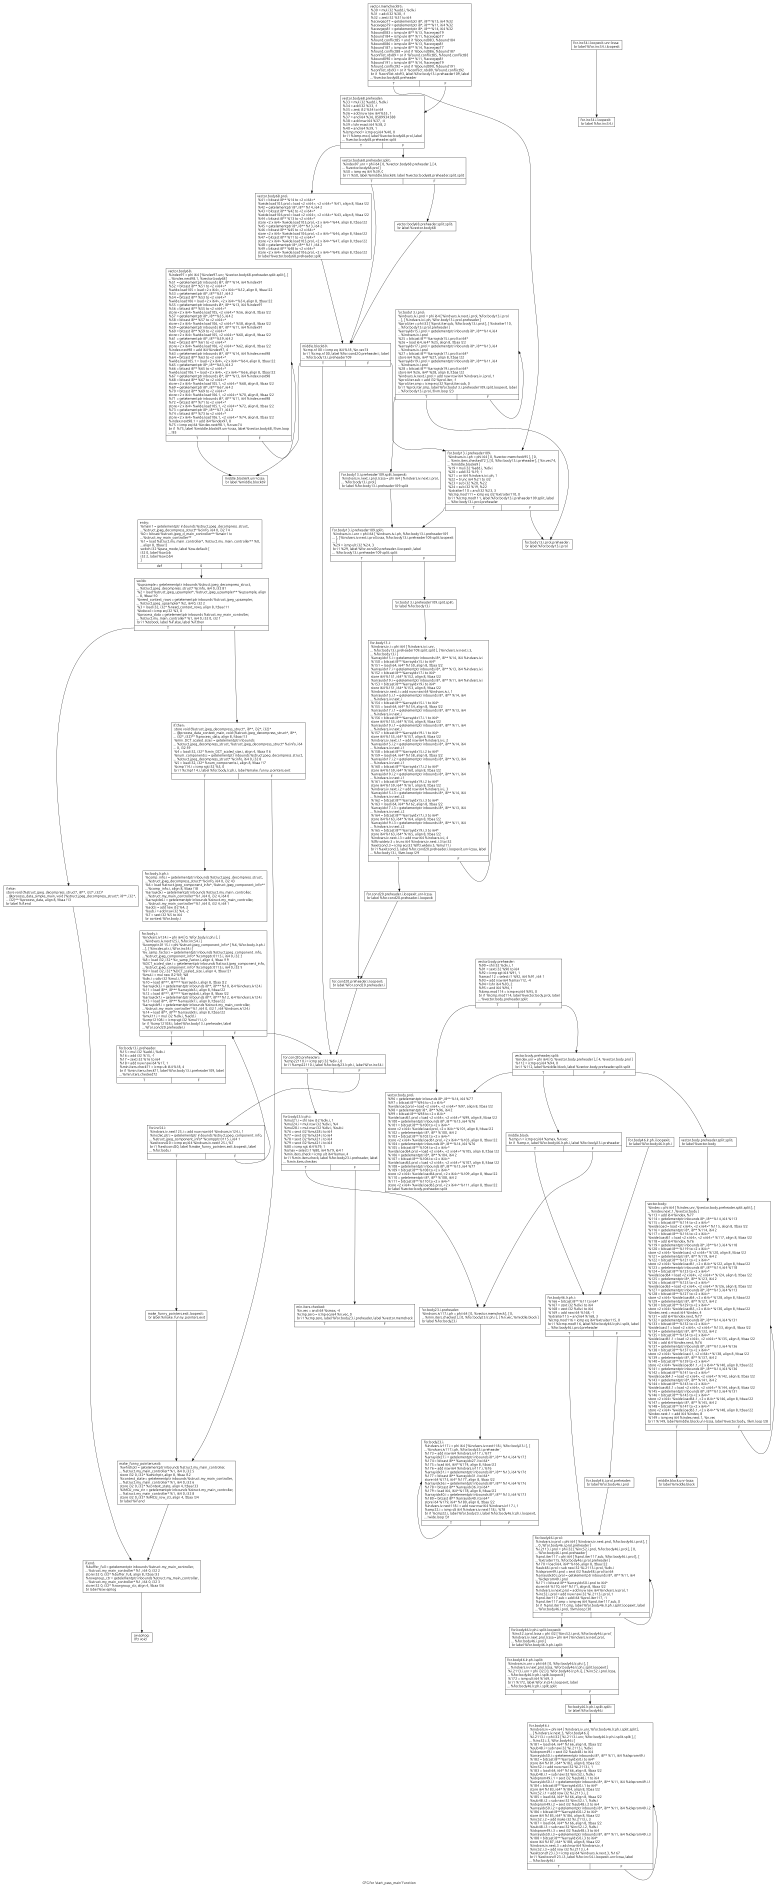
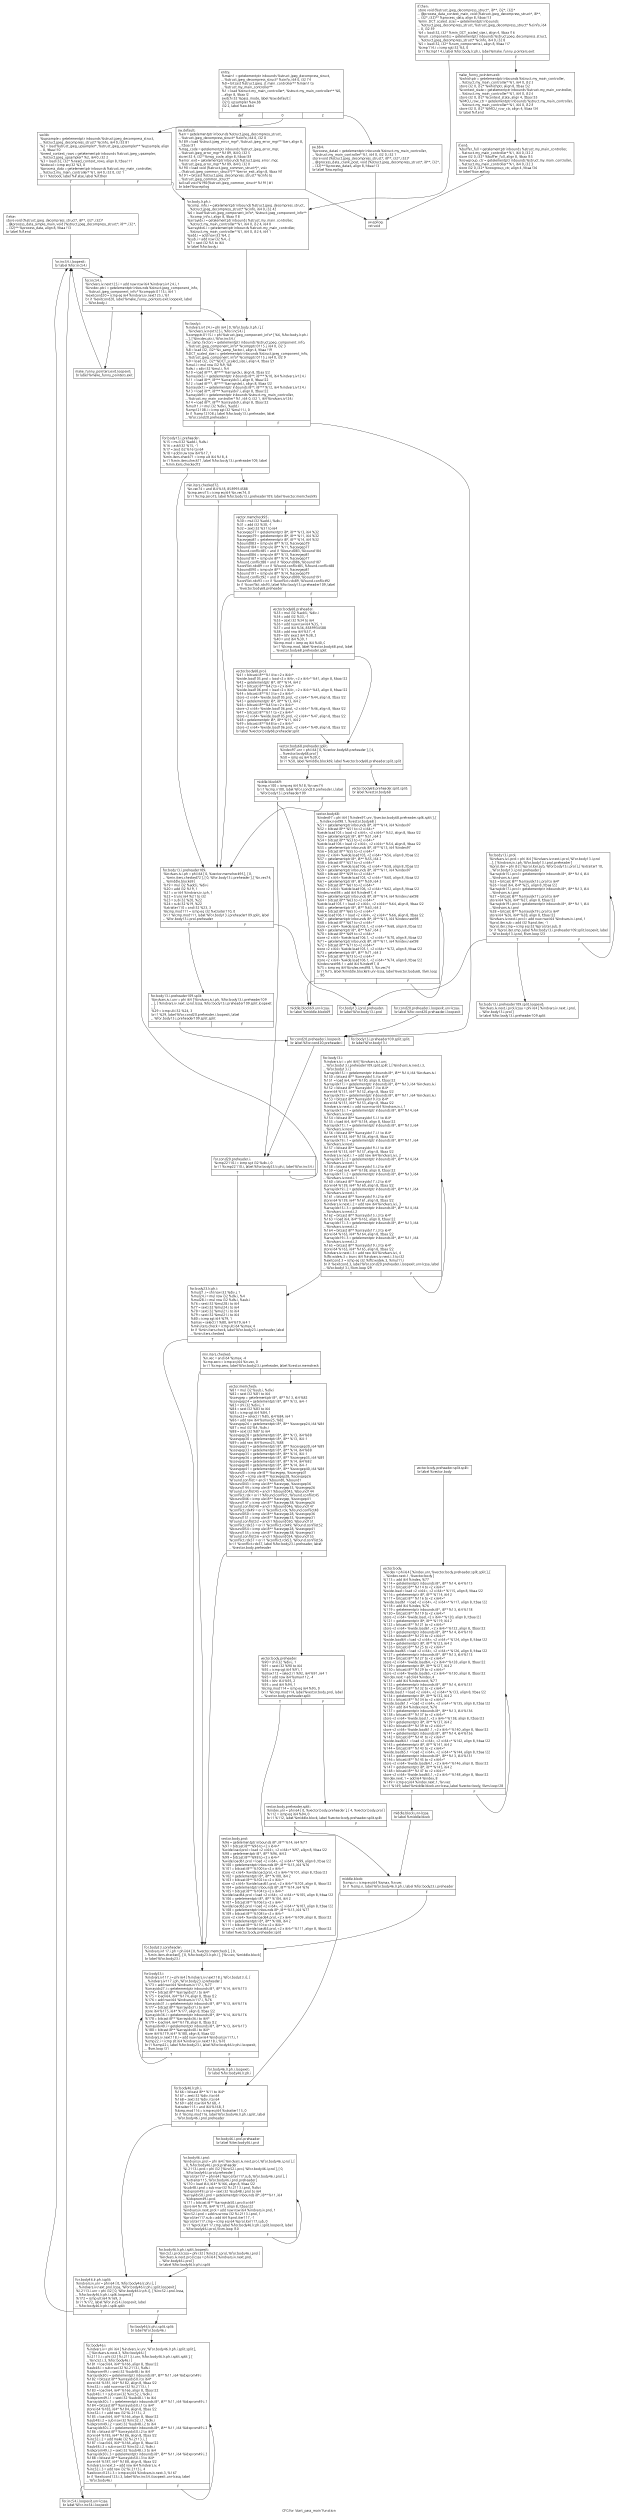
none -> (241, 159)
none -> (376, 159)
none -> (91, 272)
(383, 284) -> (380, 802)
(332, 300) -> (324, 738)
none -> (252, 494)
(391, 507) -> none
(155, 553) -> (241, 102)
(424, 579) -> none
none -> (177, 670)
(236, 676) -> (175, 191)
(398, 875) -> (306, 1285)
(163, 919) -> (202, 247)
(295, 1039) -> (470, 729)
(678, 1094) -> none
(90, 1235) -> (71, 245)
none -> (57, 1299)
(674, 1313) -> (409, 1677)
(176, 1389) -> (83, 321)
(572, 1435) -> (123, 2187)
none -> (277, 1470)
(608, 1484) -> (238, 2143)
(437, 1517) -> (157, 2049)
(140, 1639) -> (374, 226)
none -> (202, 1657)
none -> (406, 1847)
none -> (230, 2061)
none -> (81, 2490)
